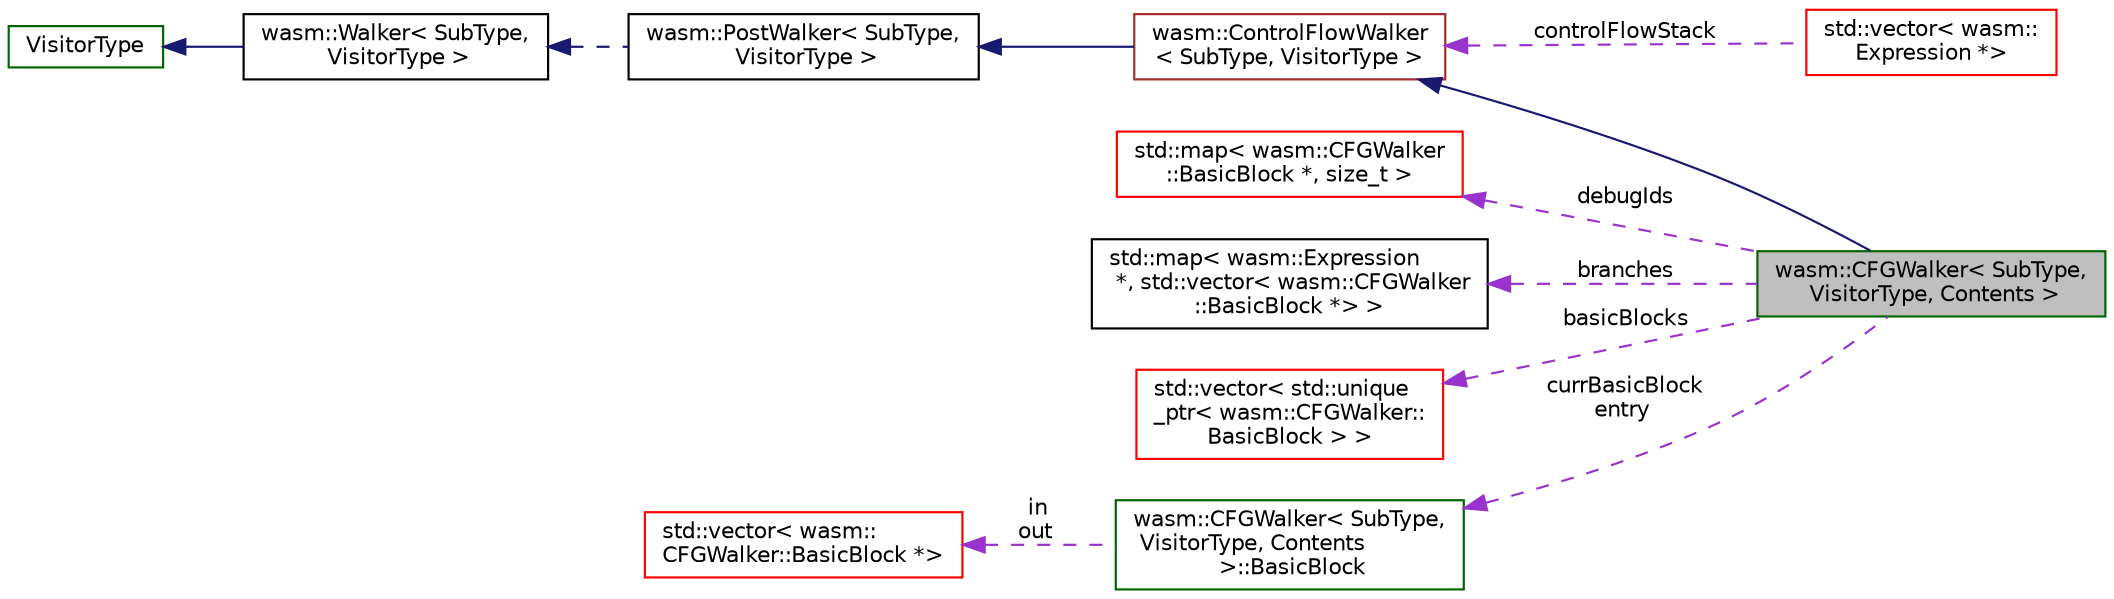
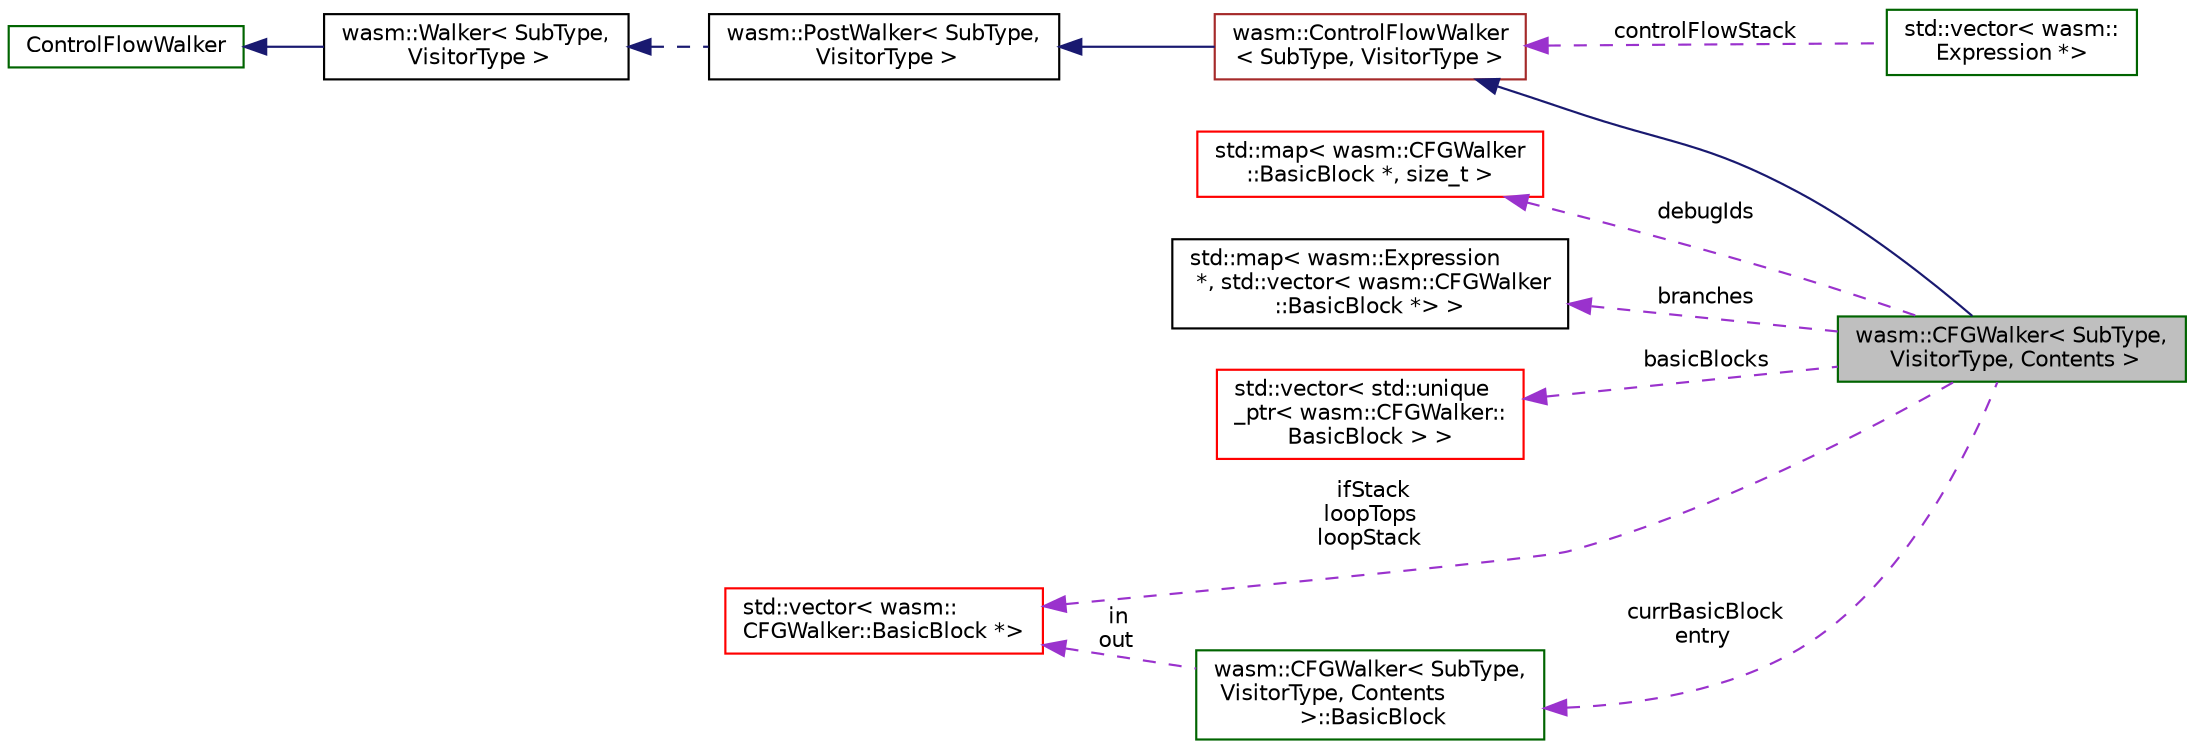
(1931, 42) -> (2012, 42)
(86, 47) -> (126, 47)
none -> (1527, 557)
